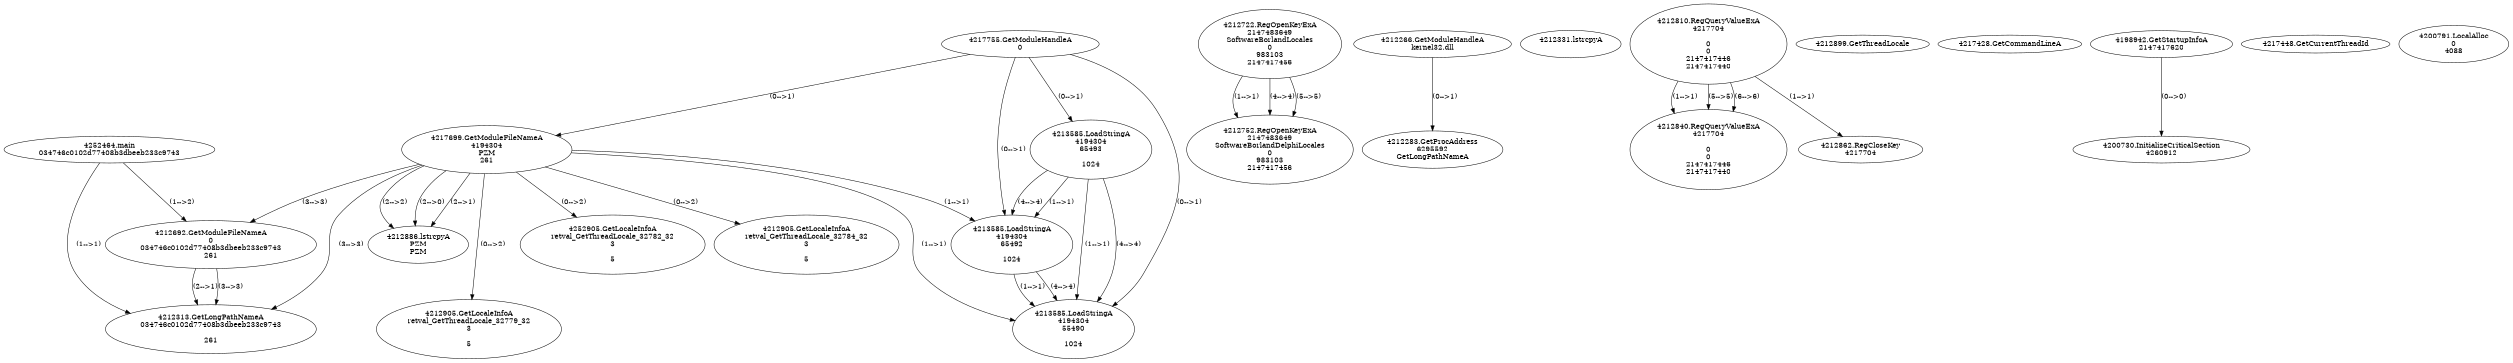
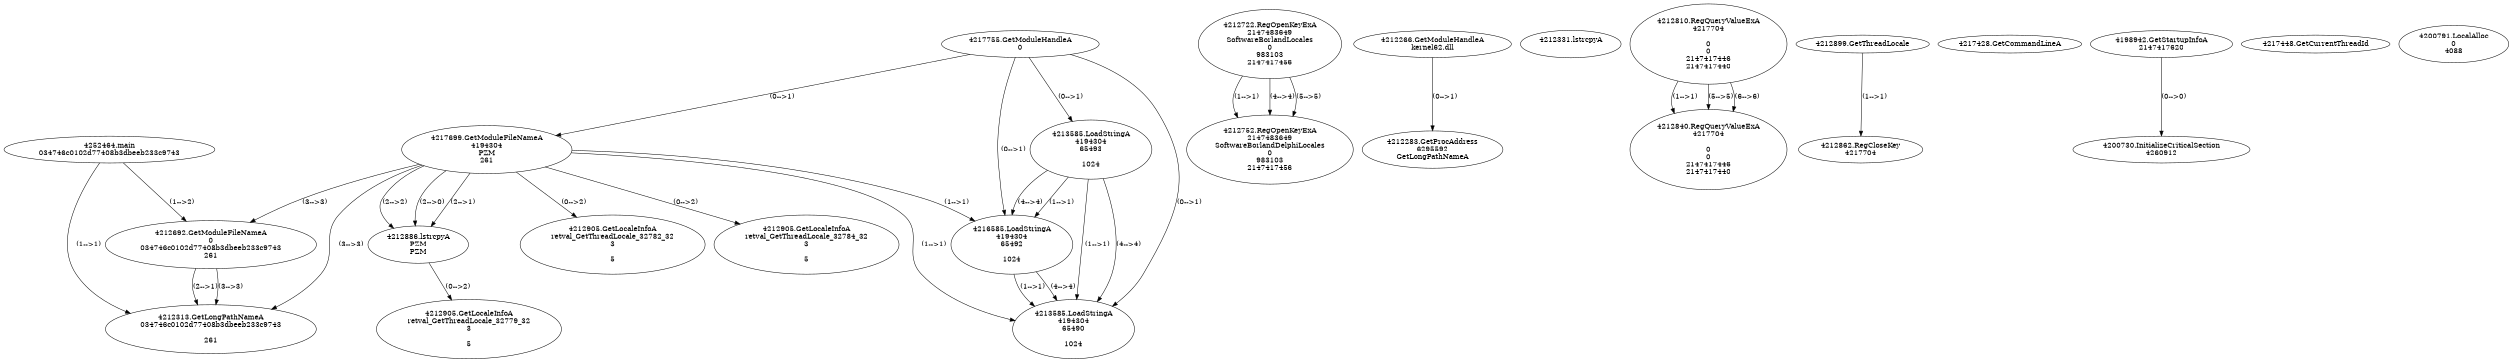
(1433, 44) -> (1433, 44)
(1797, 105) -> (1862, 92)
(478, 234) -> (439, 279)
(613, 245) -> (613, 245)
(1012, 245) -> (1012, 245)
(1074, 329) -> (1074, 329)
